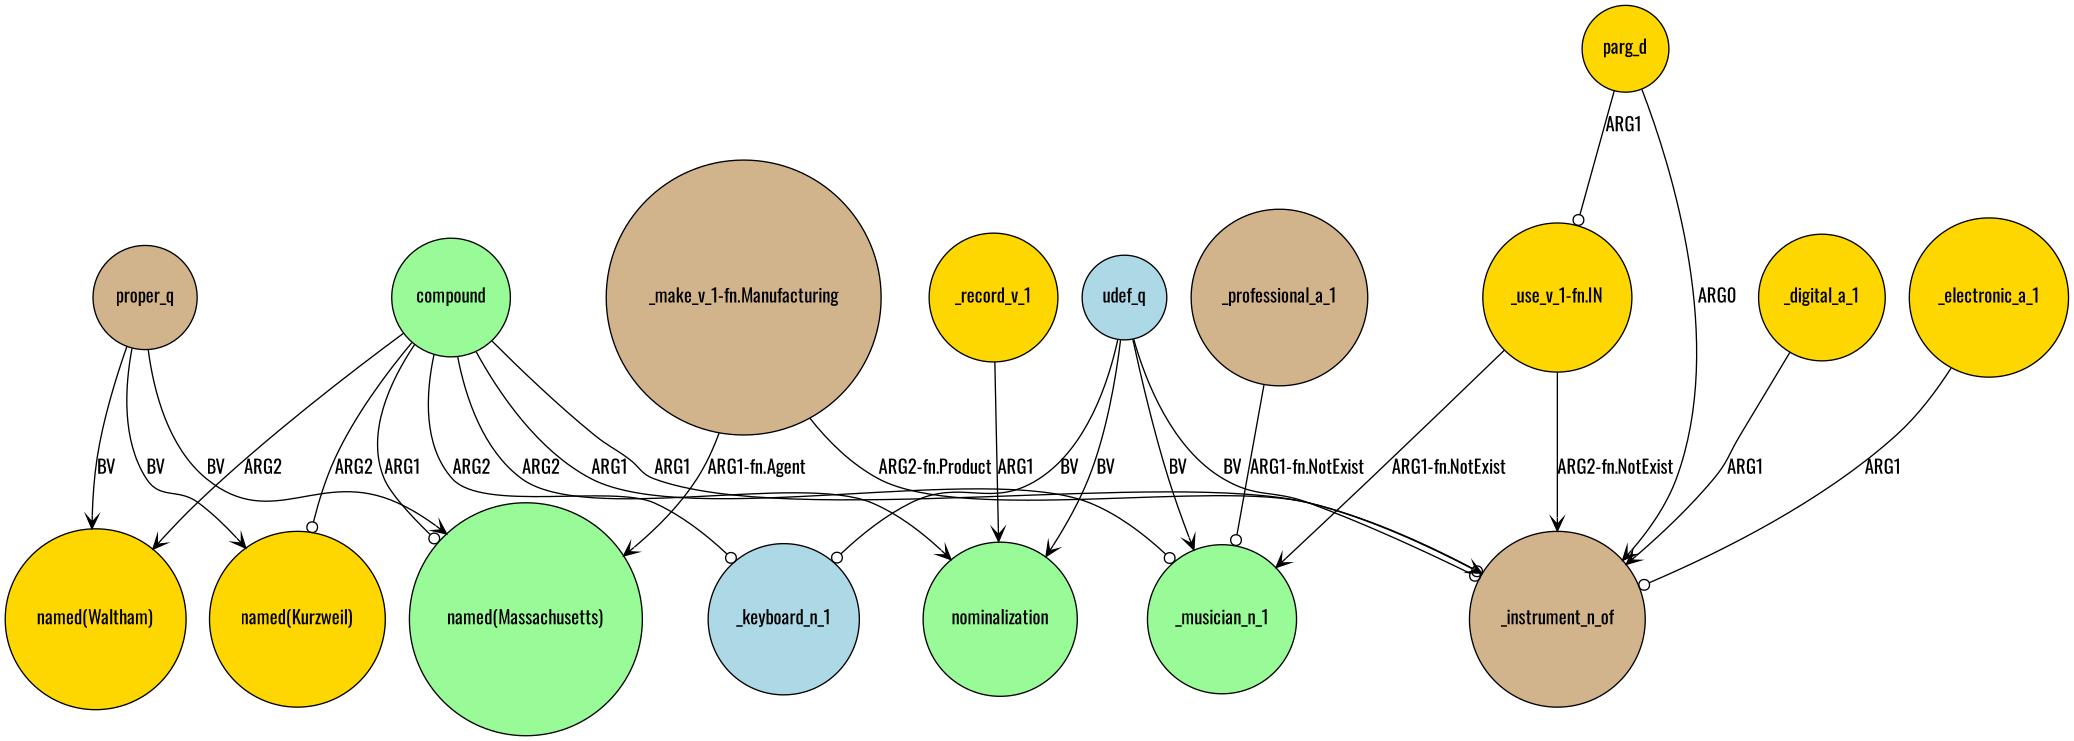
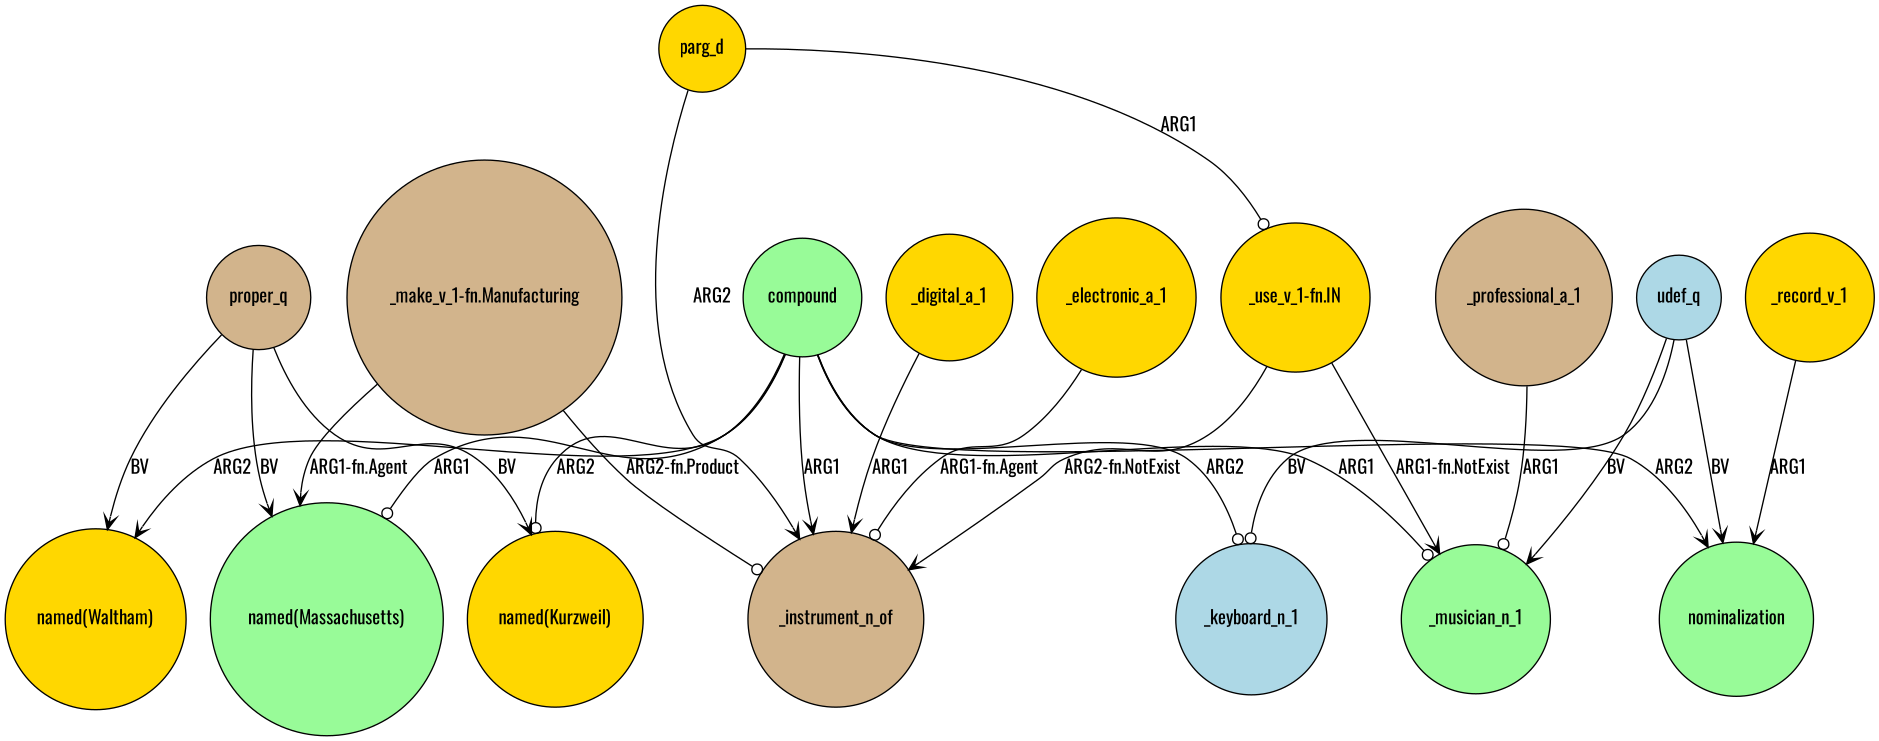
(1718, 298) -> (712, 298)
(1308, 469) -> (1541, 469)
(1883, 469) -> (990, 469)
(1237, 486) -> none
